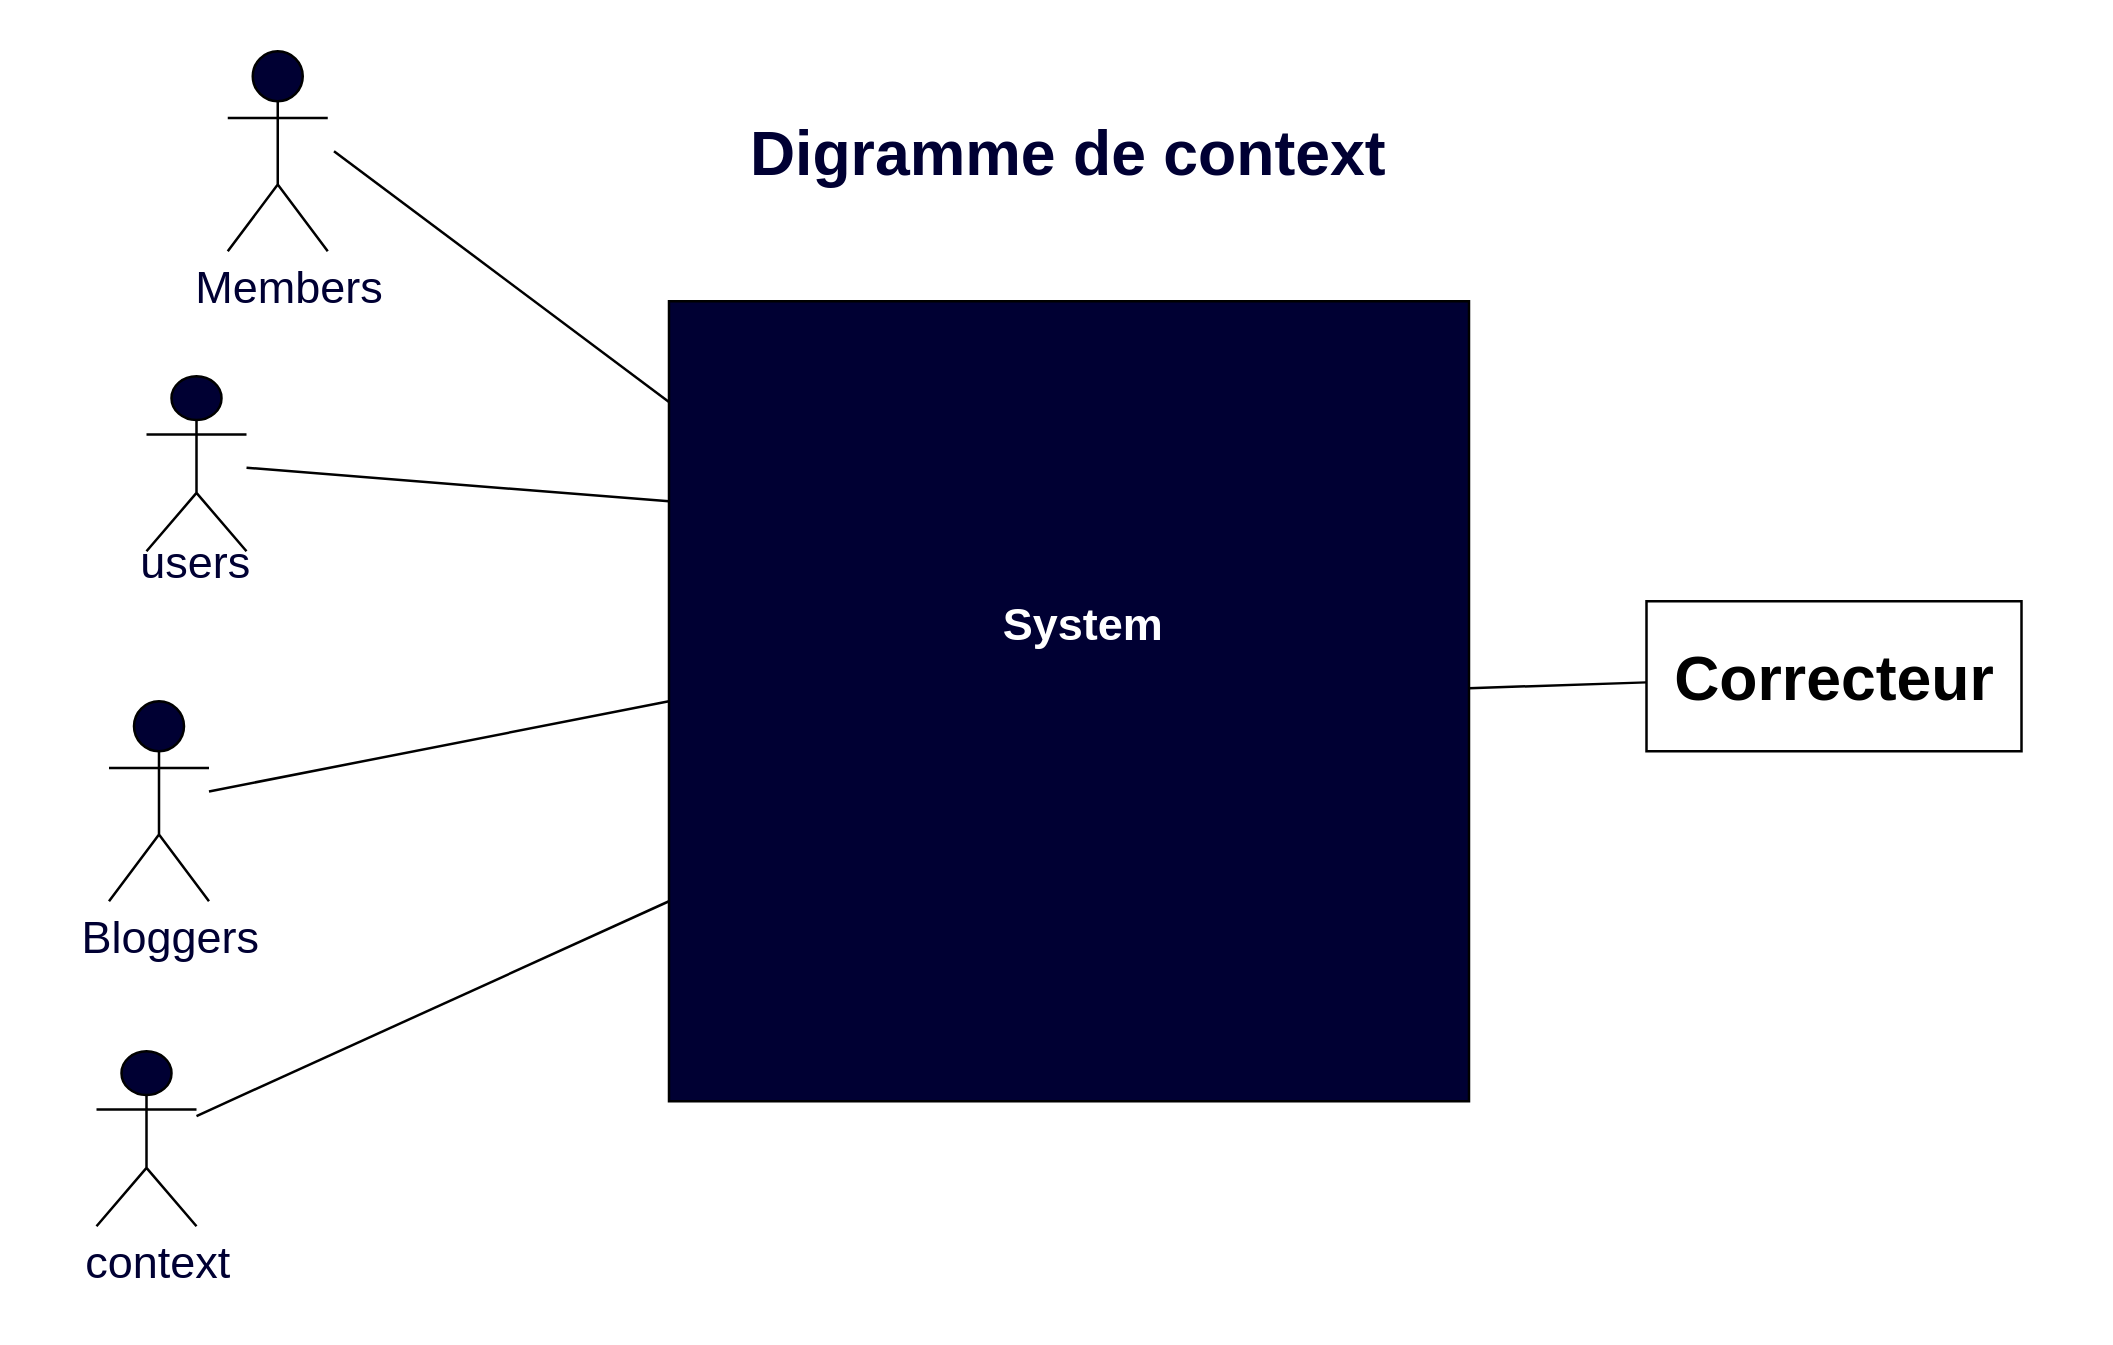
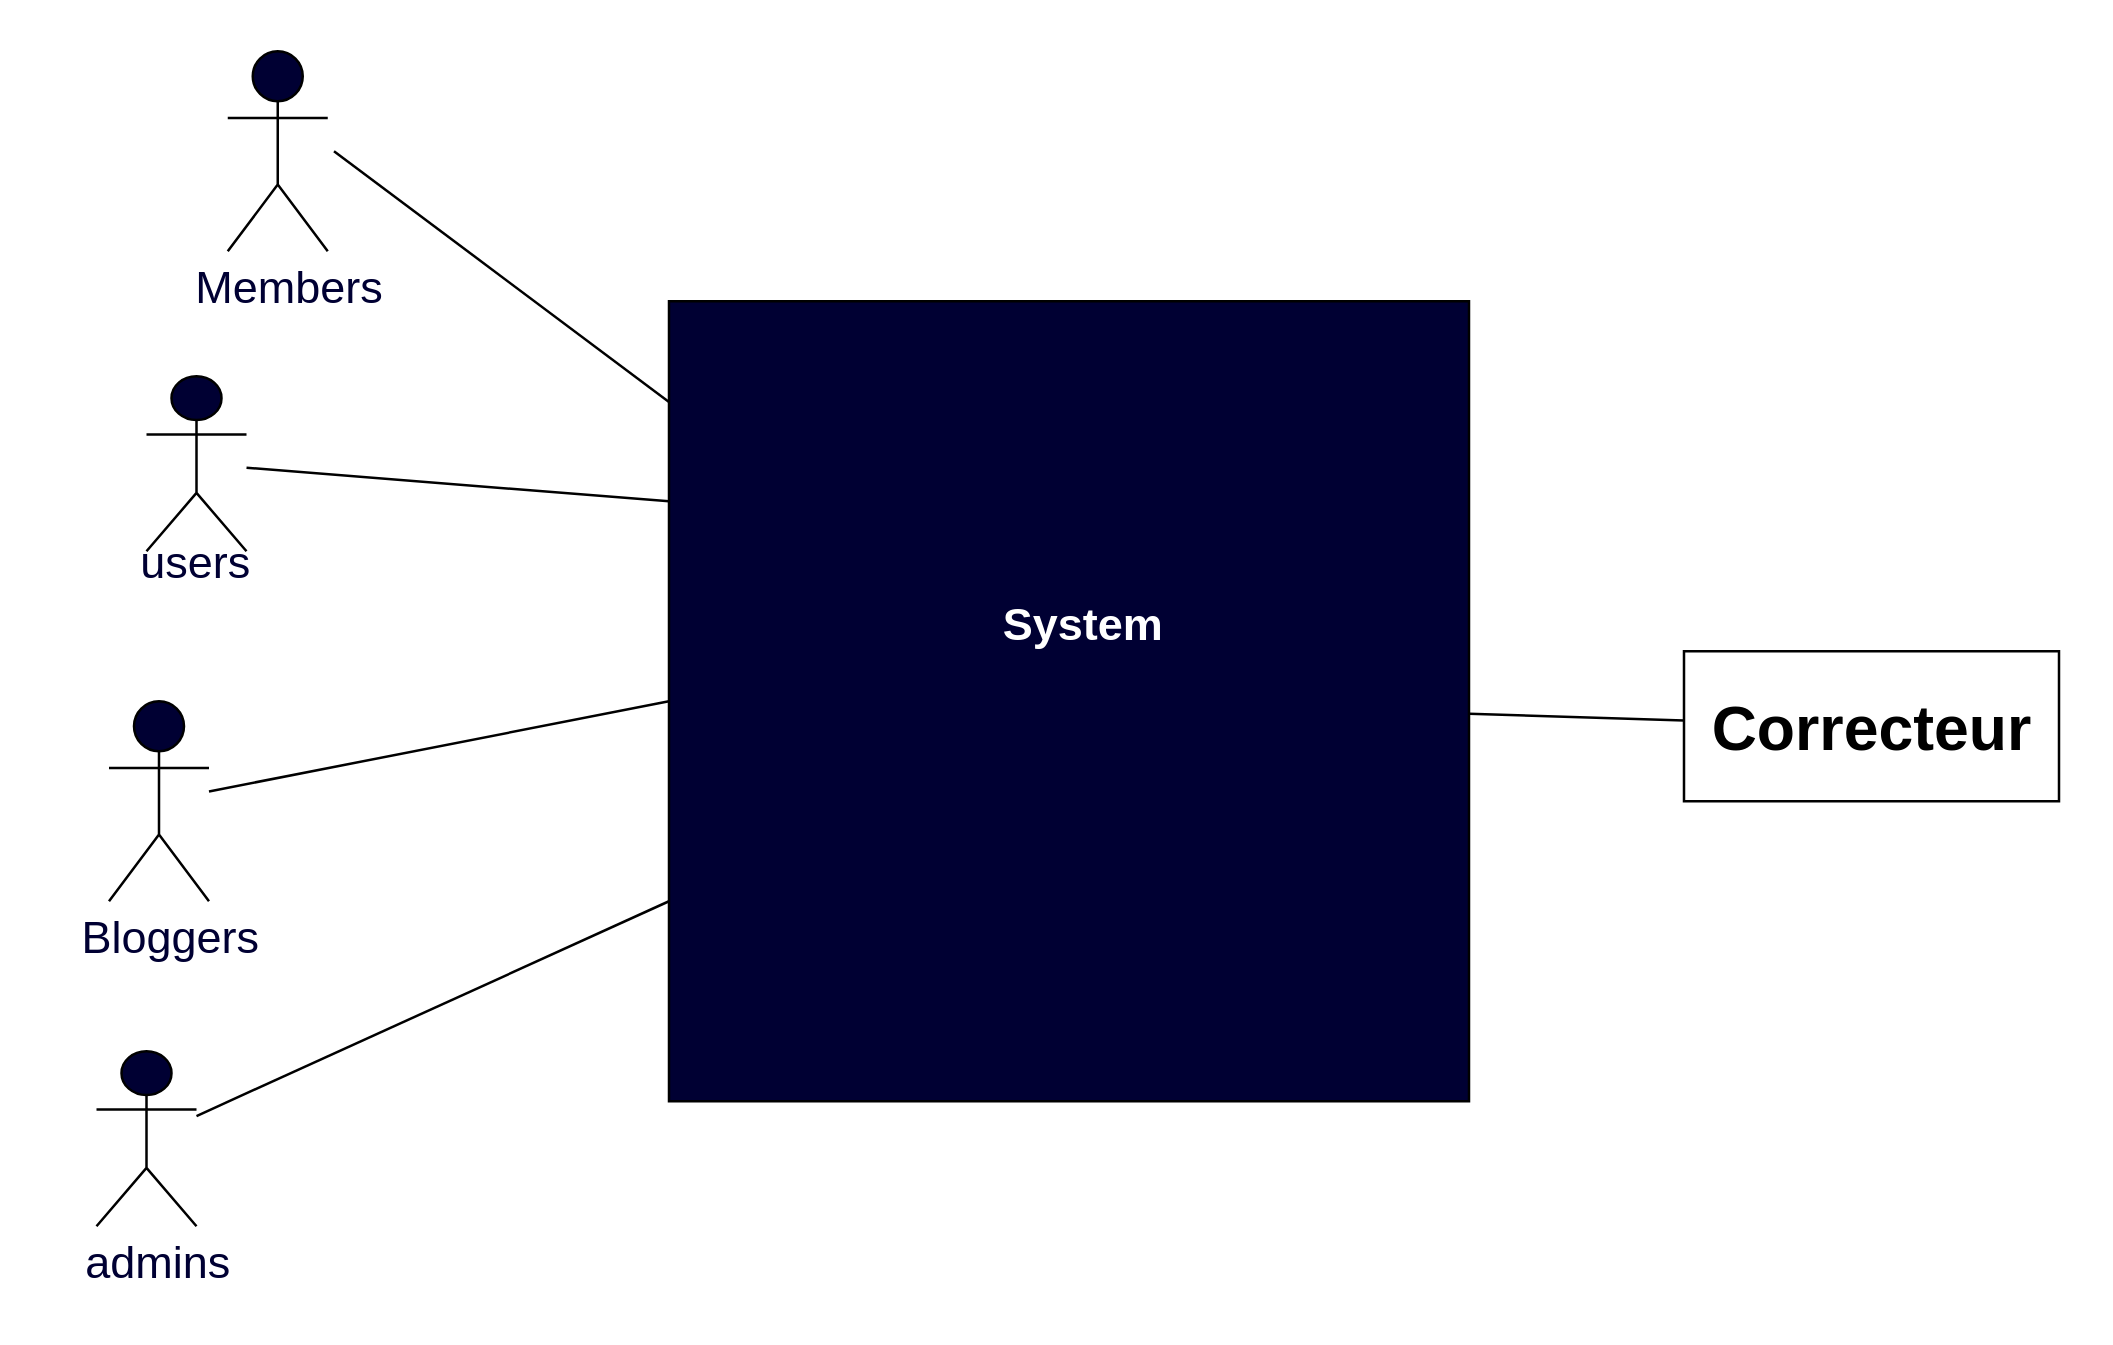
(1069, 151) -> none
(1834, 676) -> (1871, 726)
(158, 1263) -> (158, 1263)
